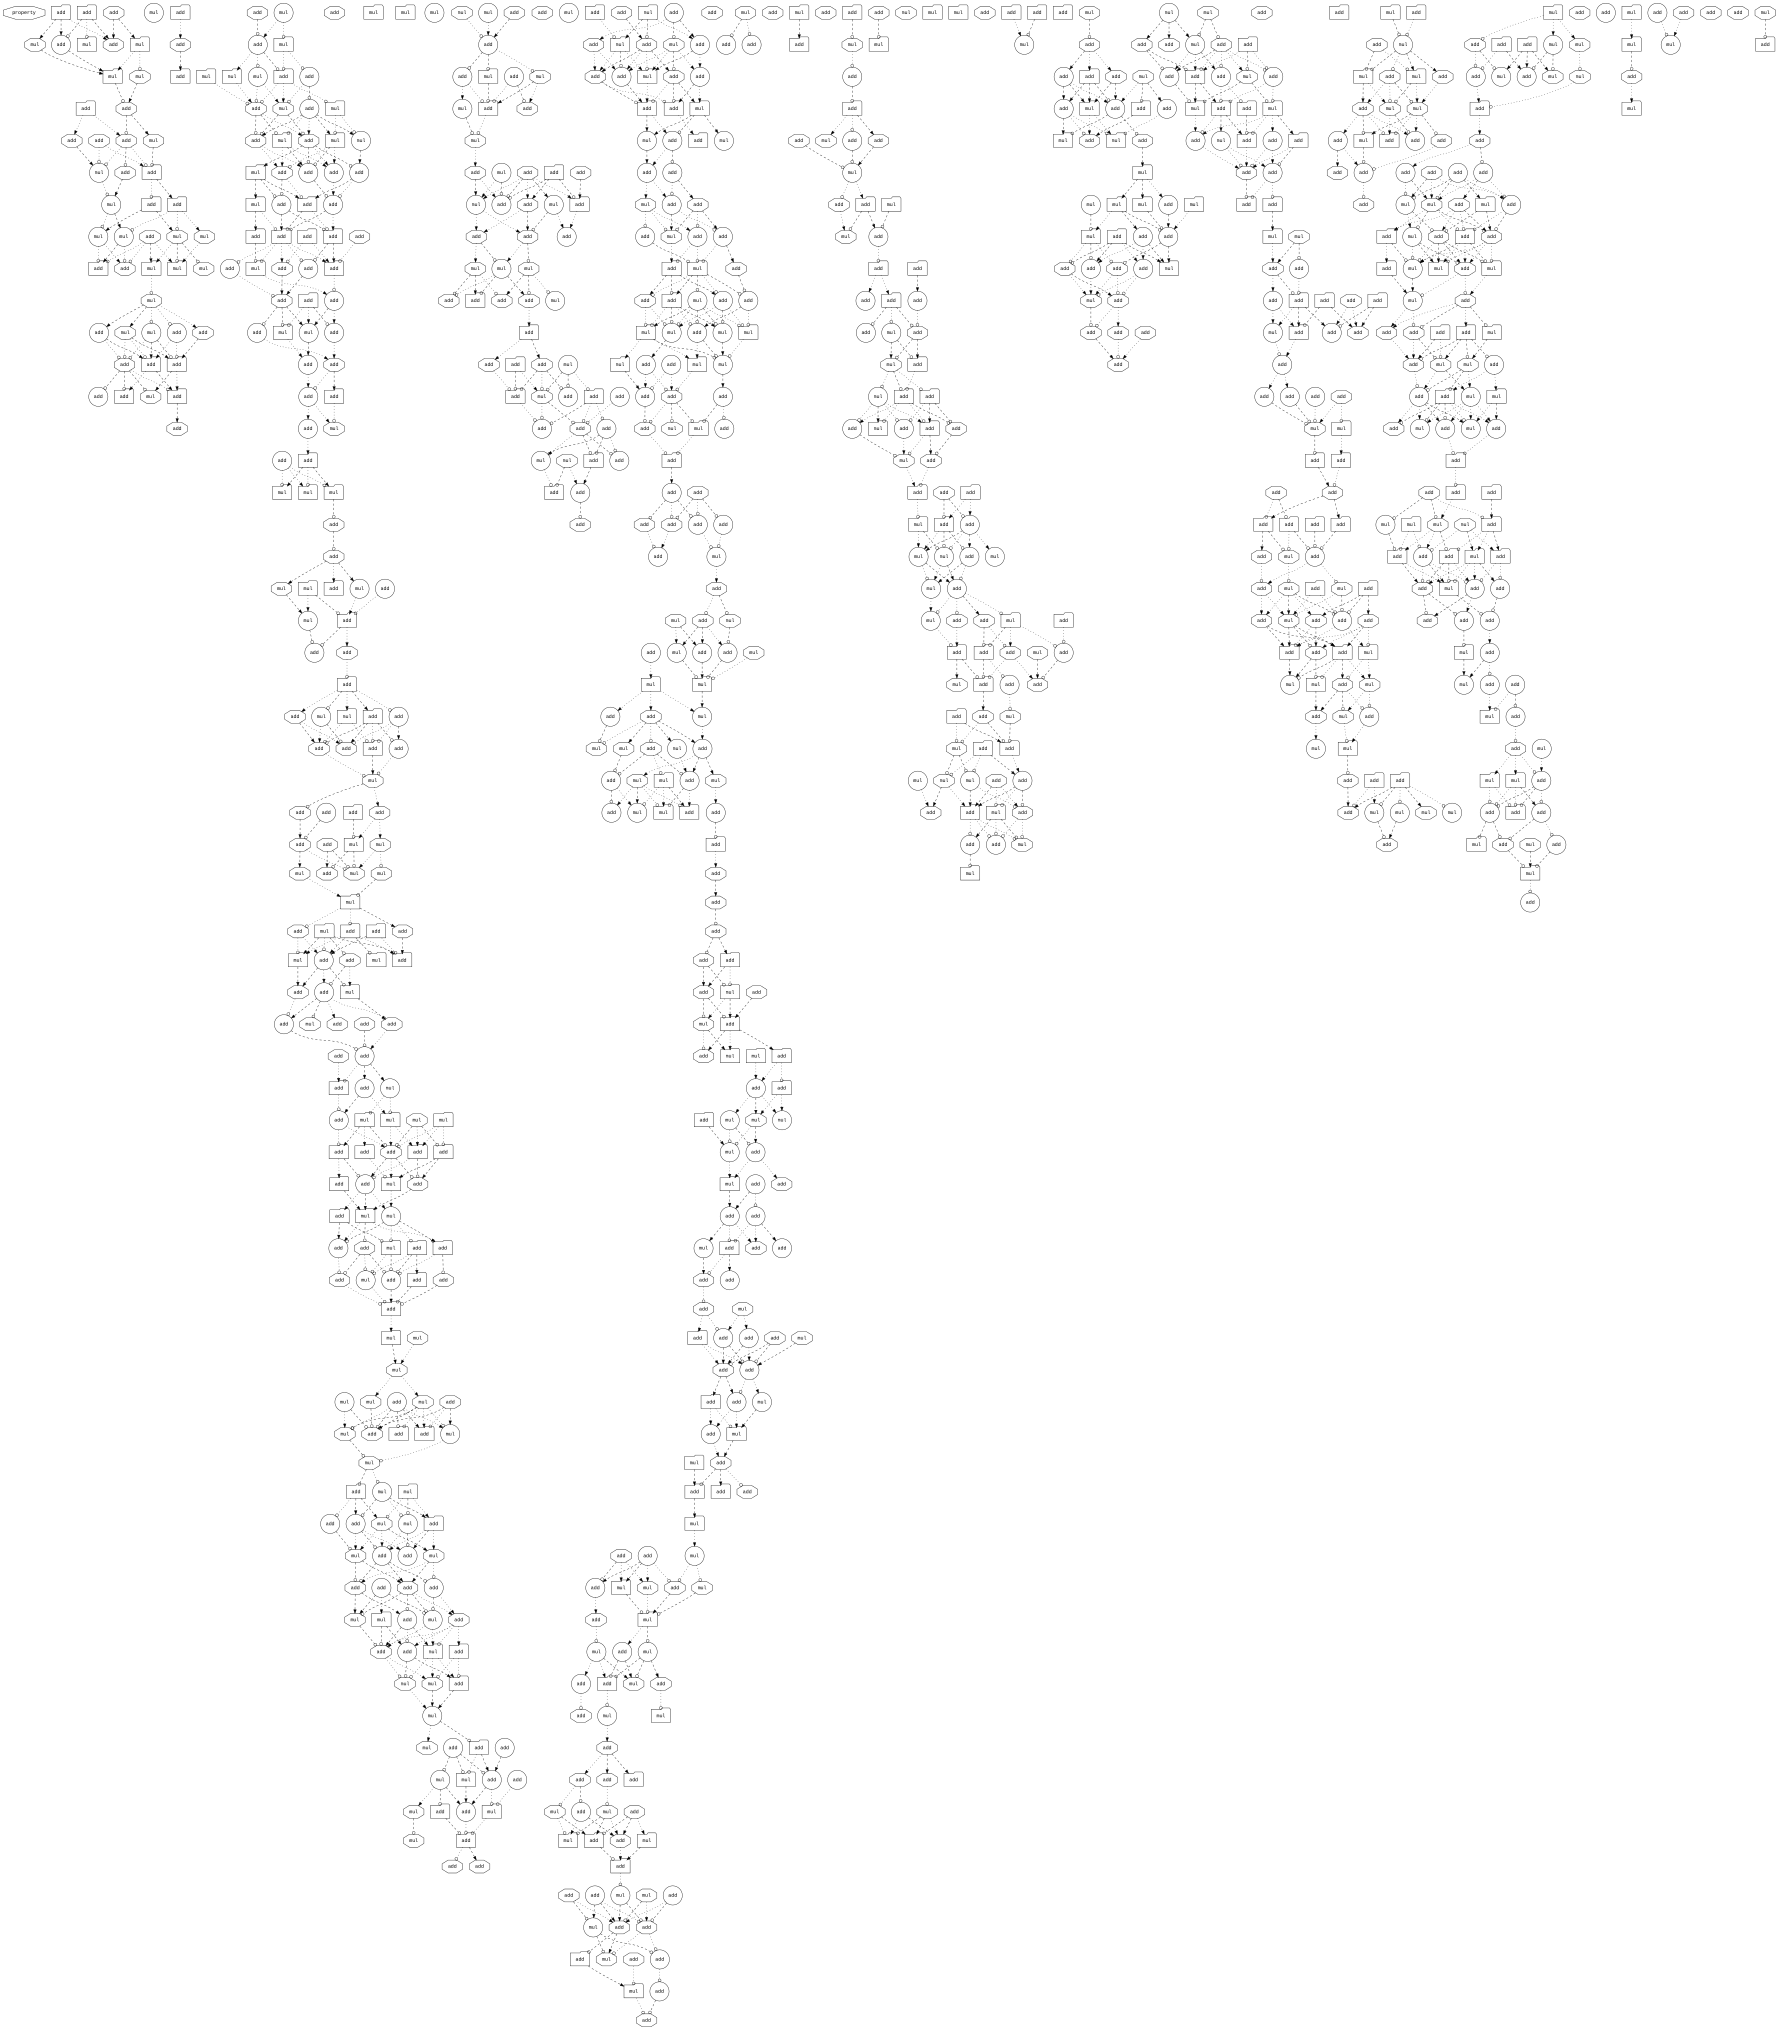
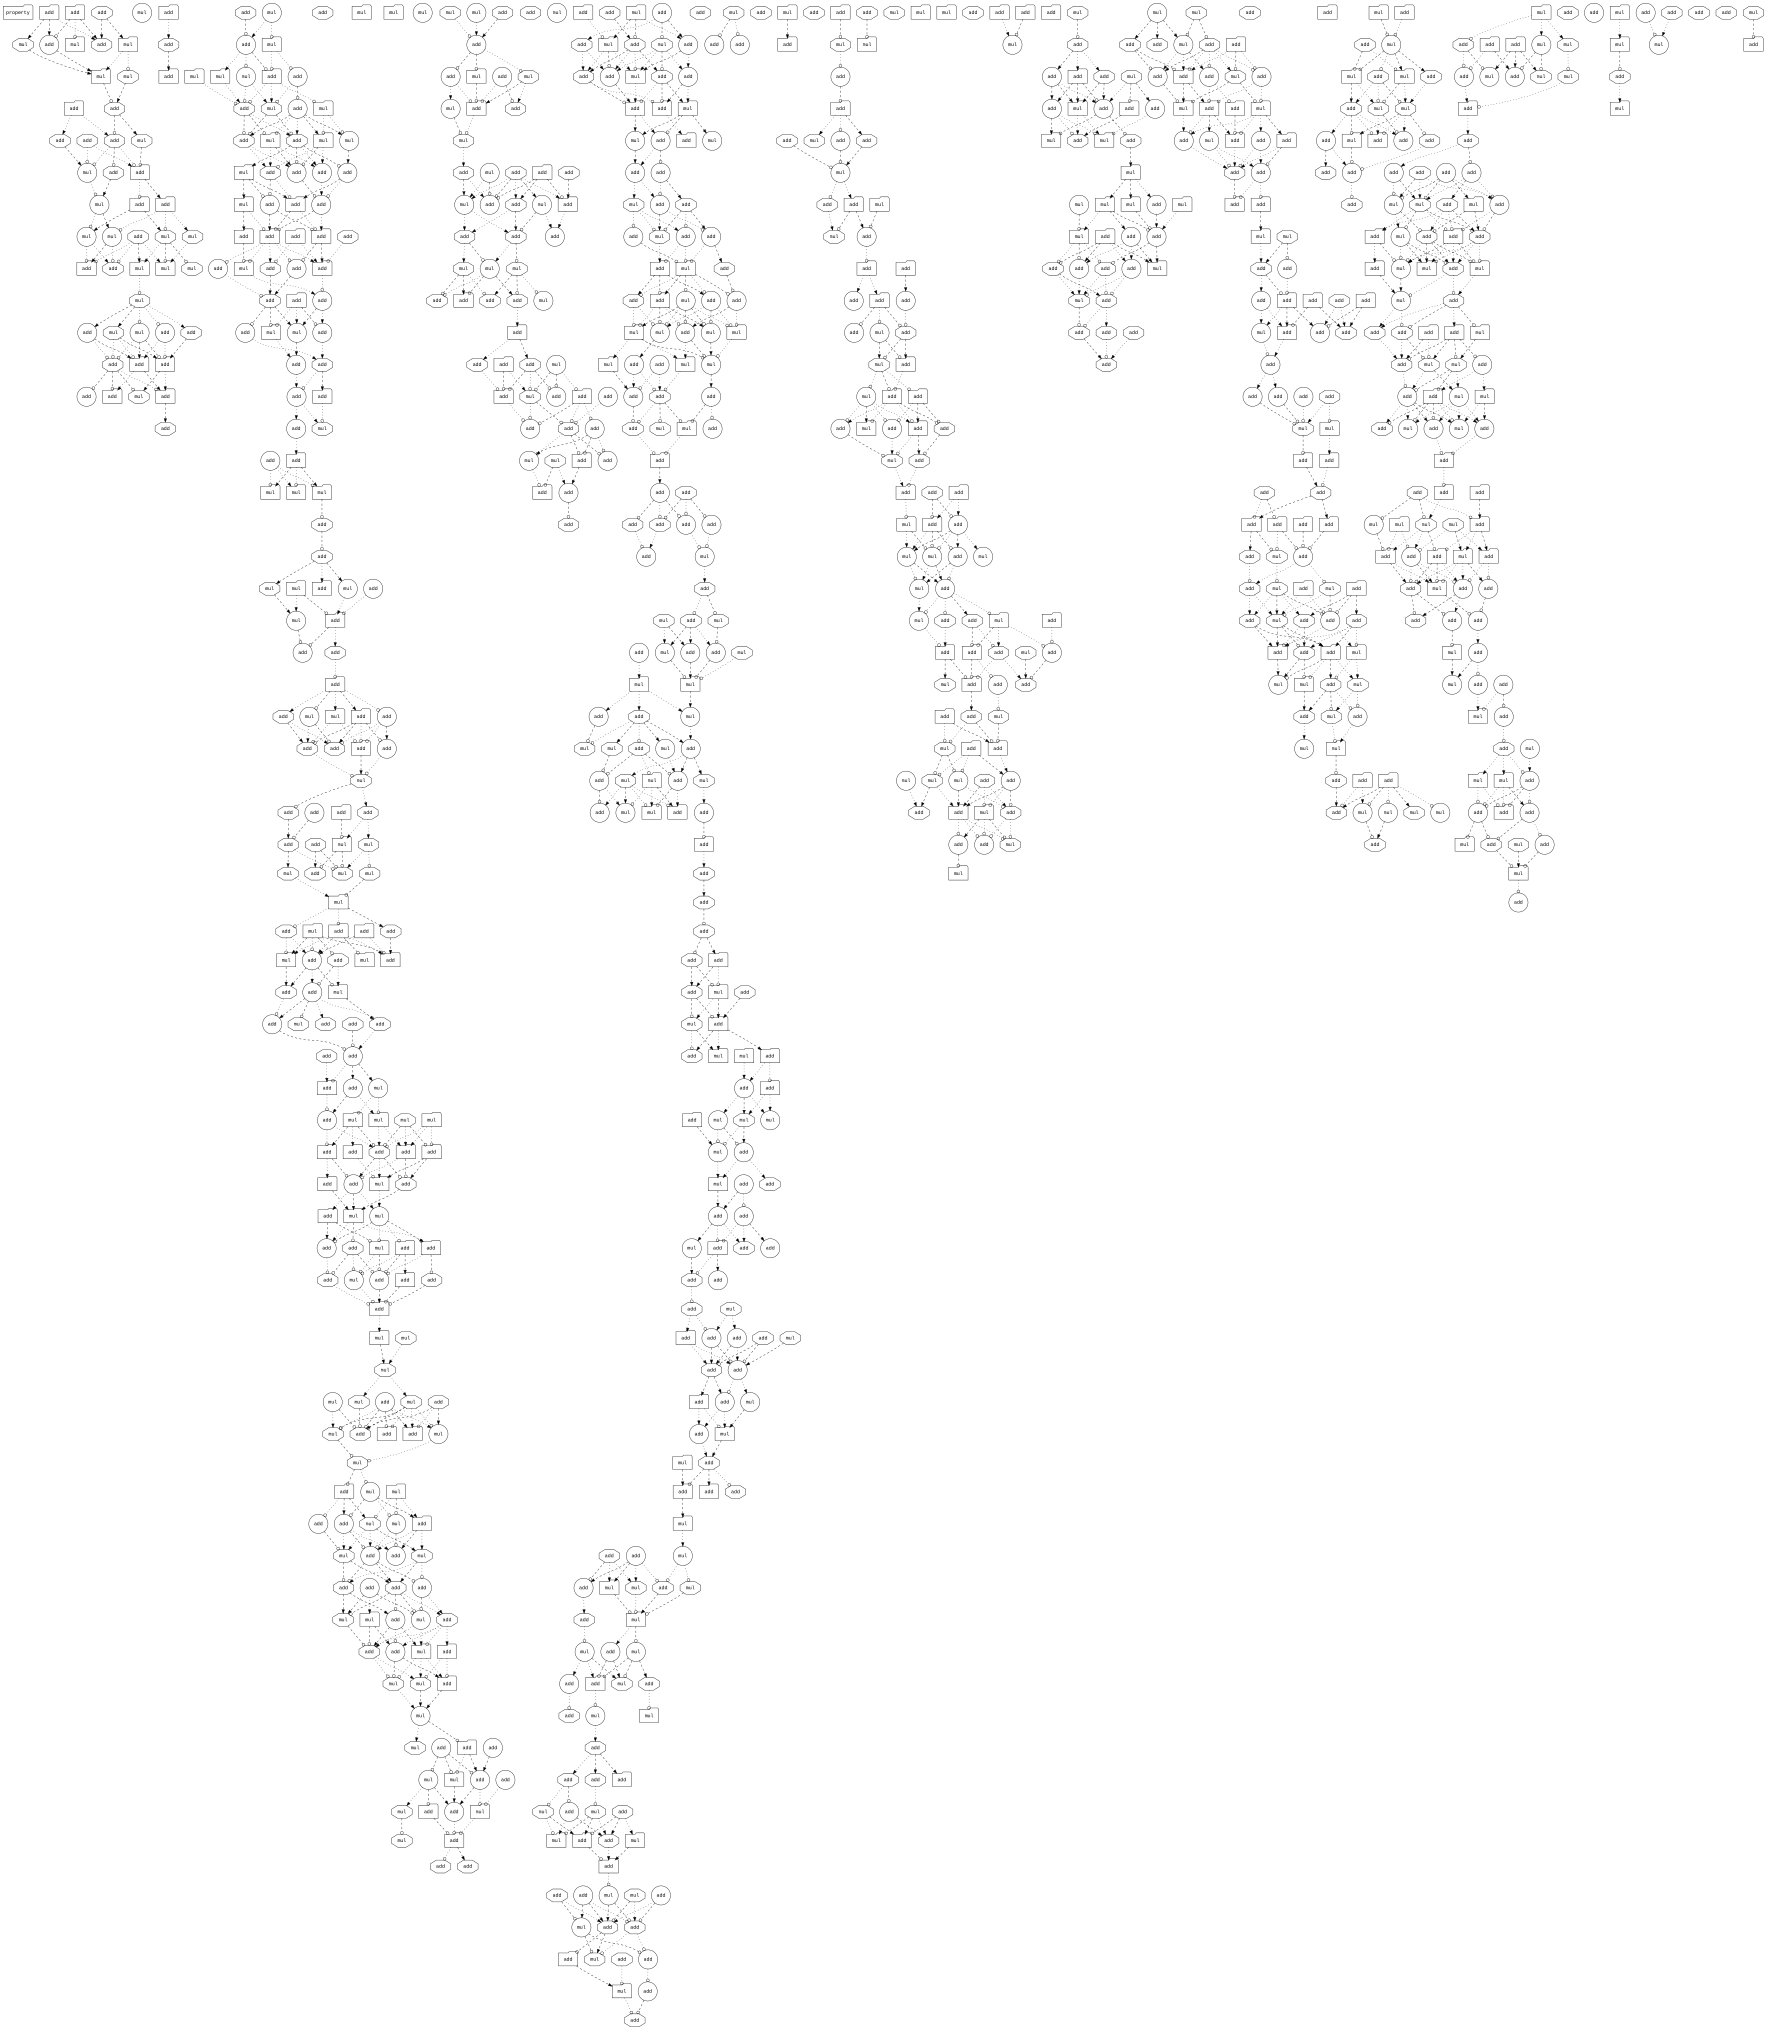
(24, 13) -> (18, 13)
